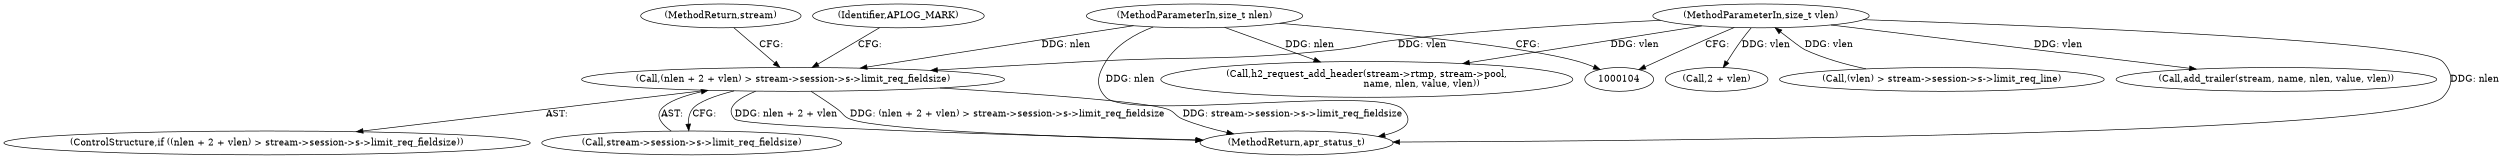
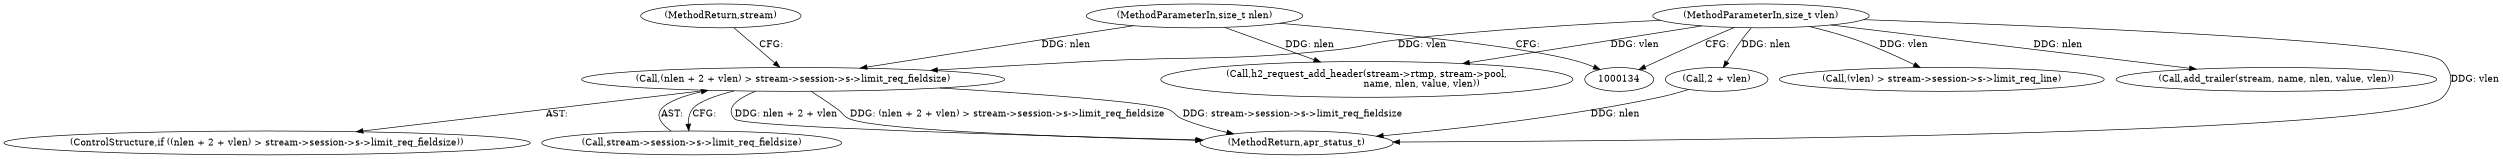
(898, 16) -> none
(1766, 45) -> (1766, 45)
(2058, 45) -> (2058, 45)
(1821, 56) -> (1863, 42)
(1619, 79) -> (1619, 79)
(2475, 79) -> (2475, 79)
(1226, 104) -> (1537, 118)
